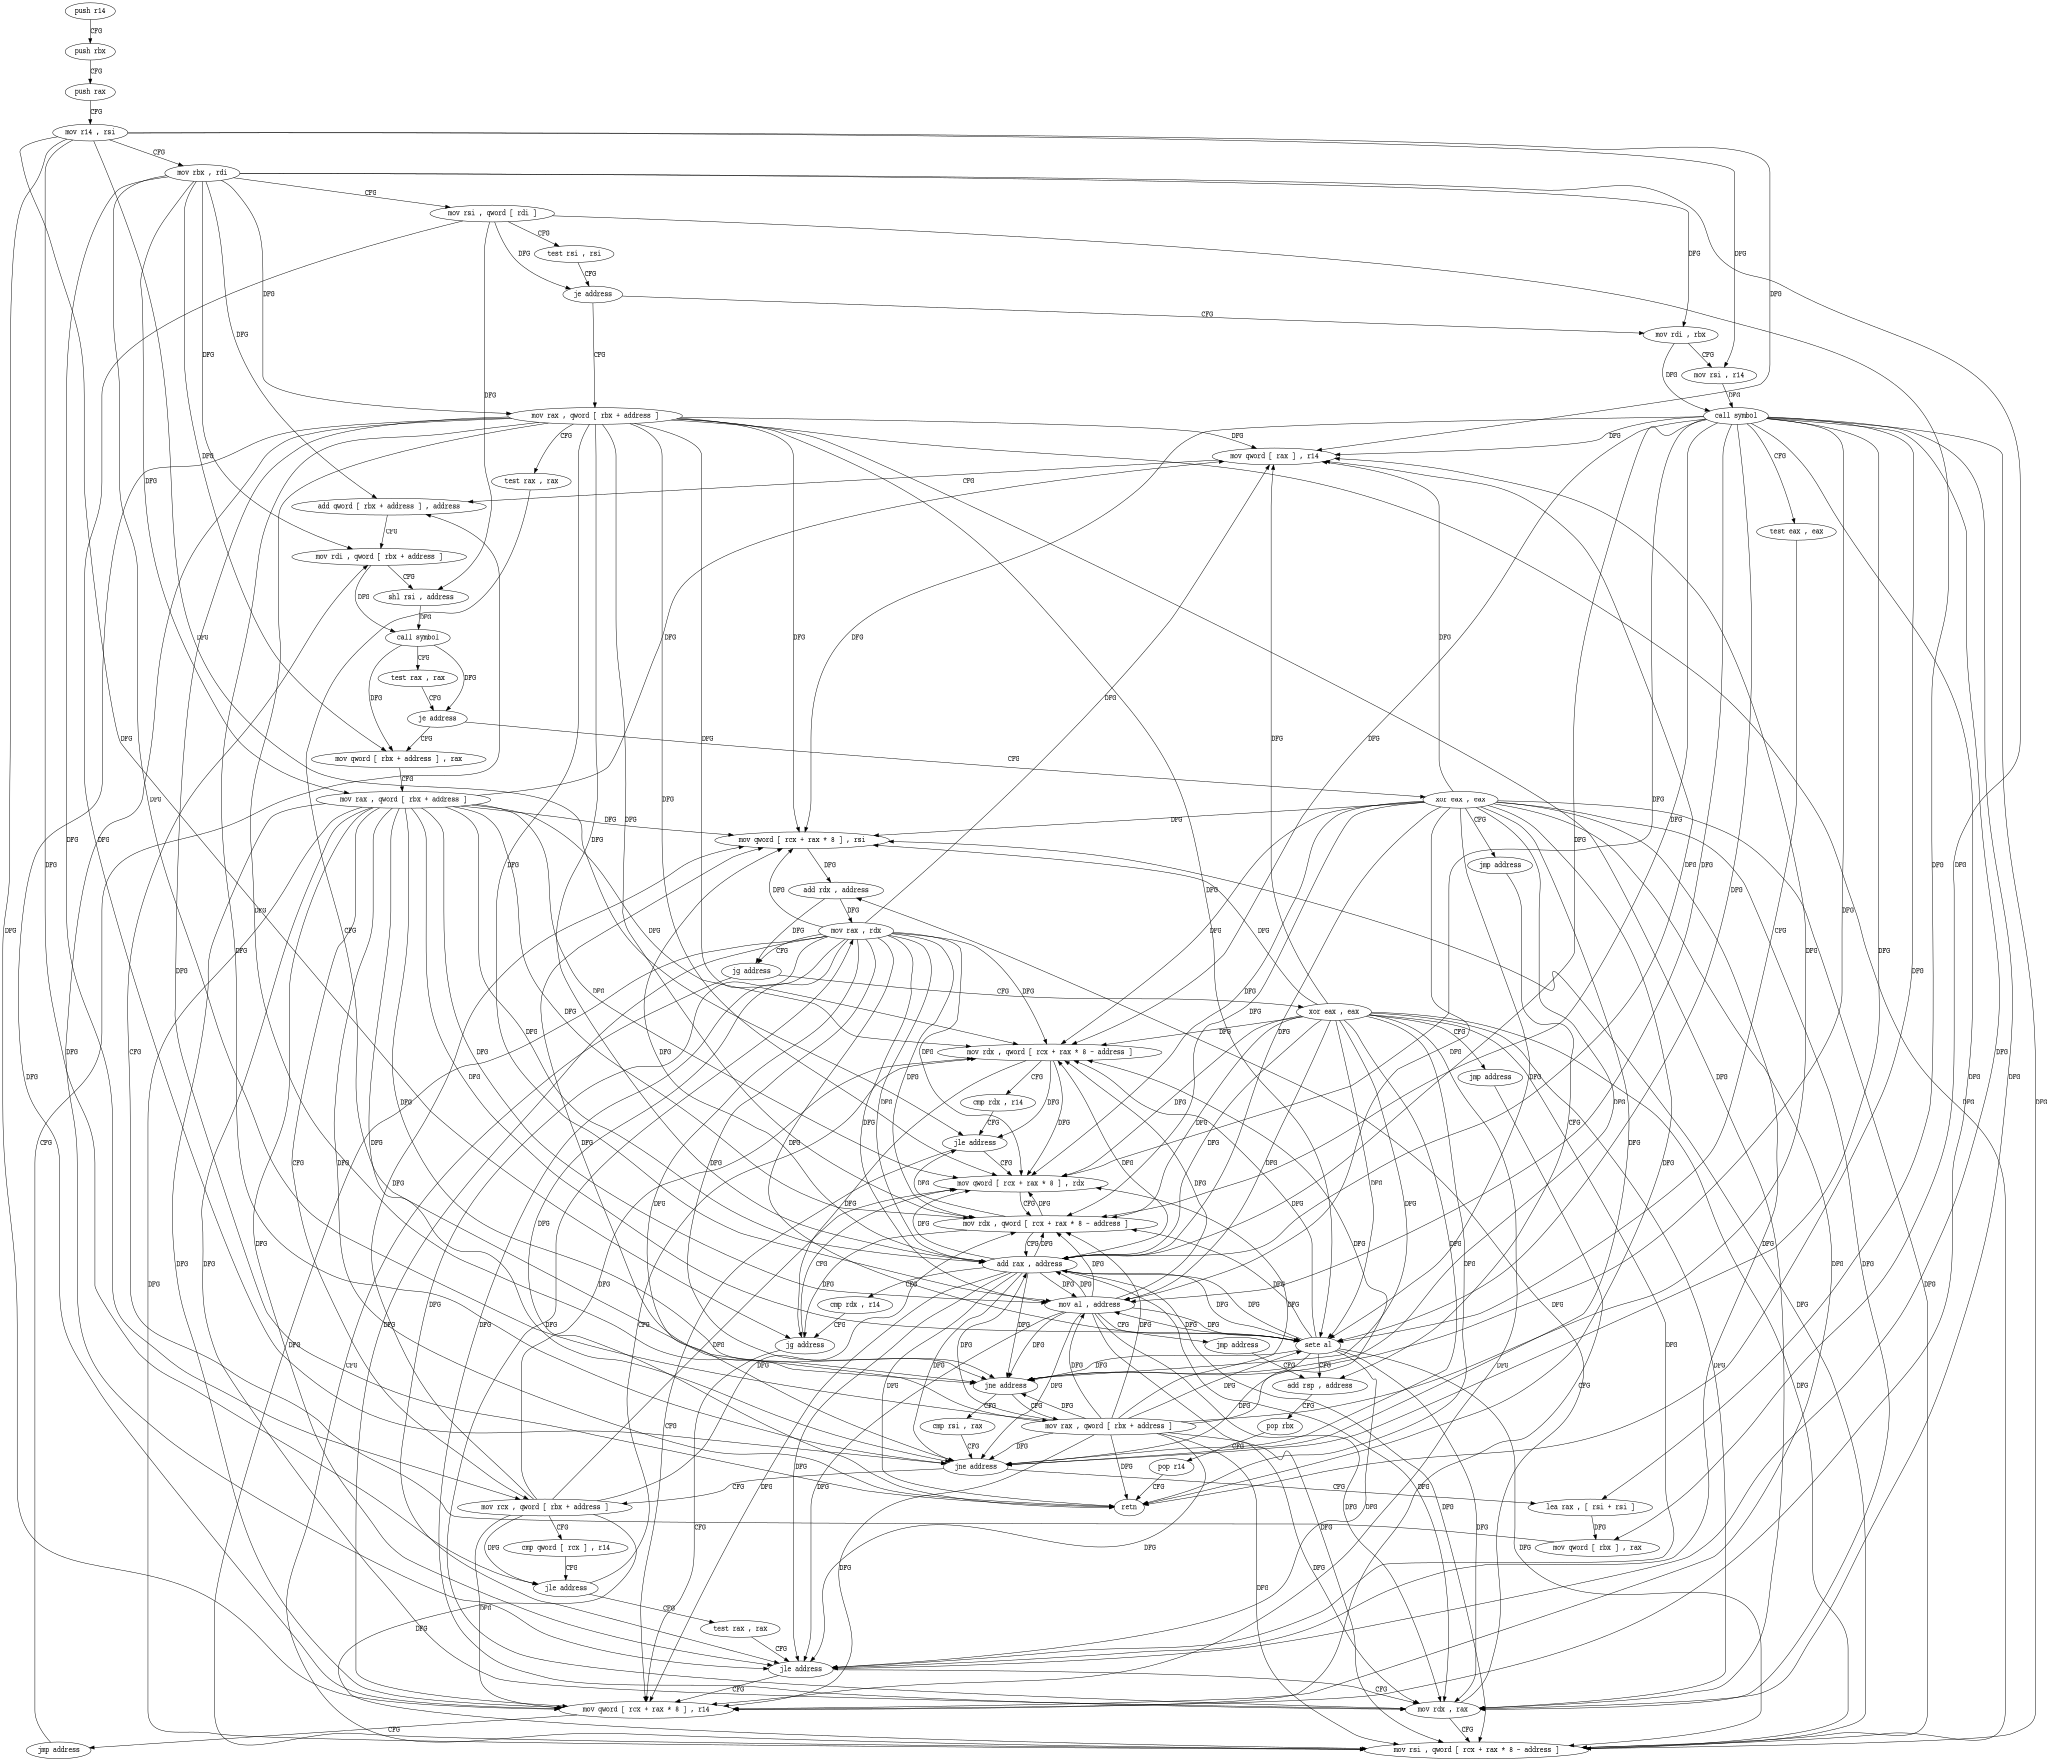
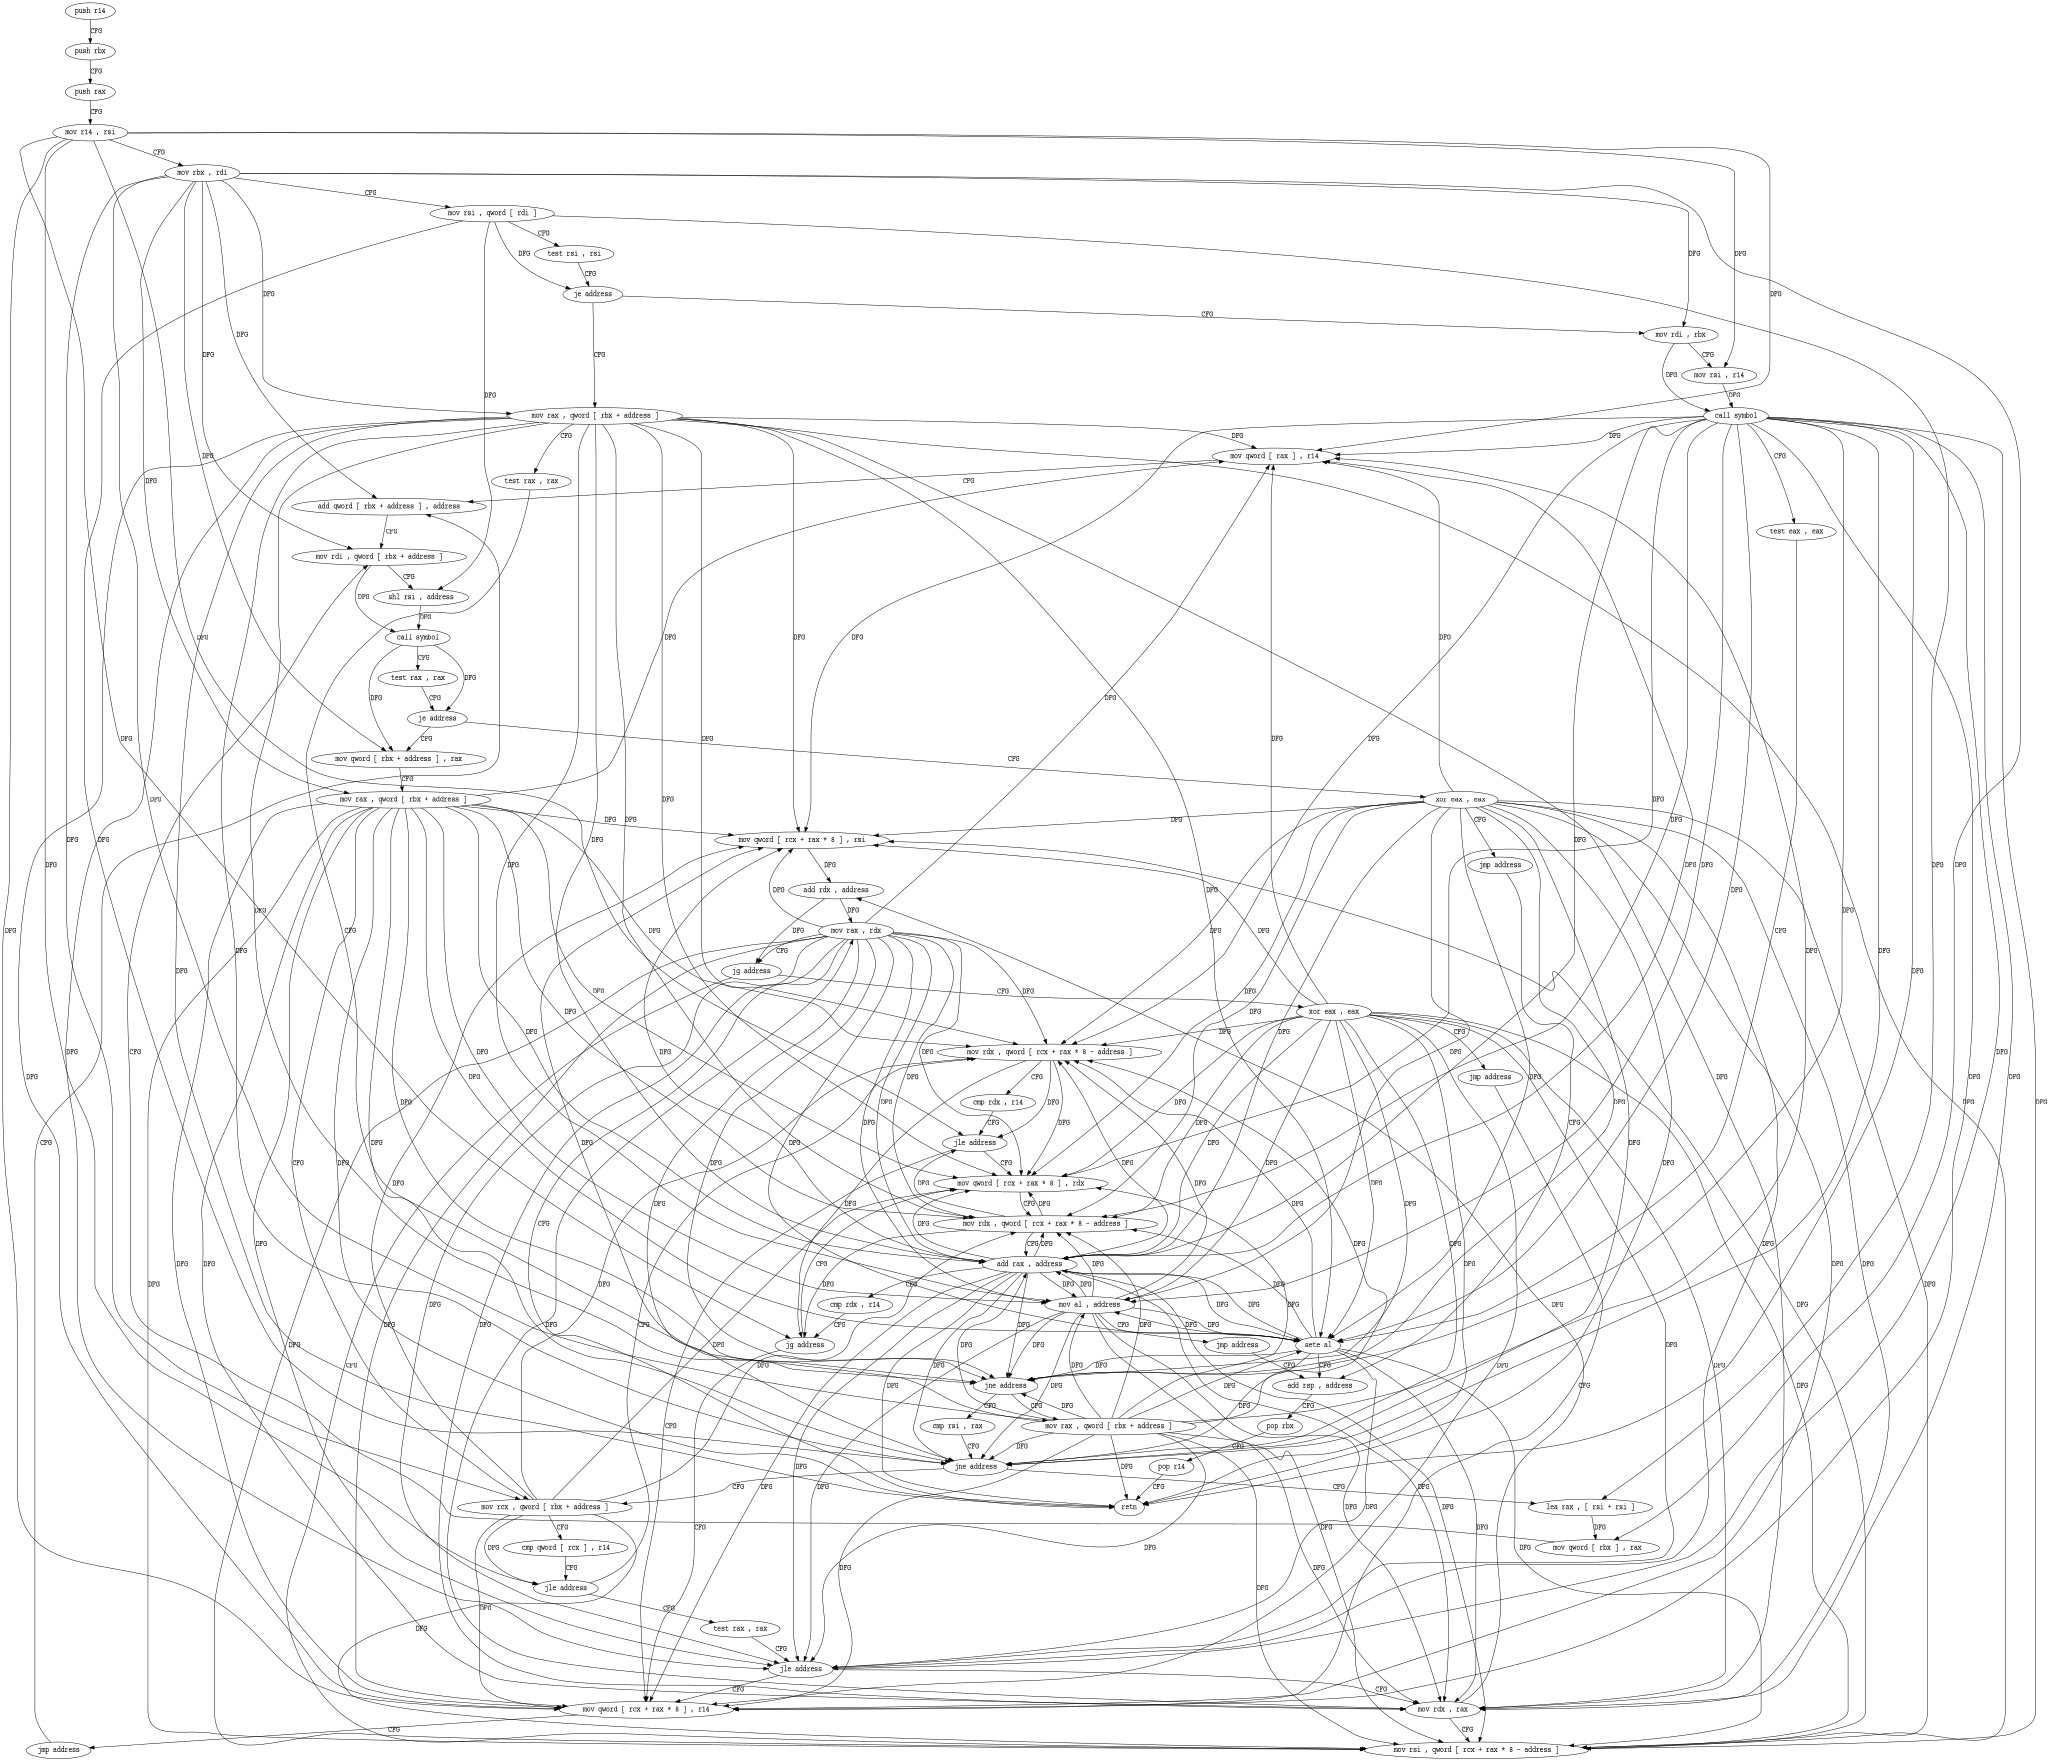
(544, 1224) -> (544, 1224)
